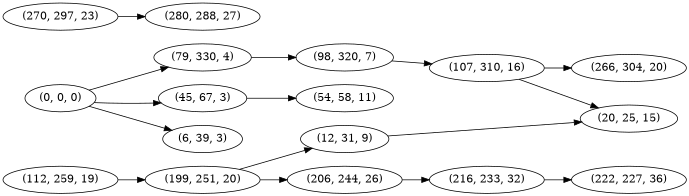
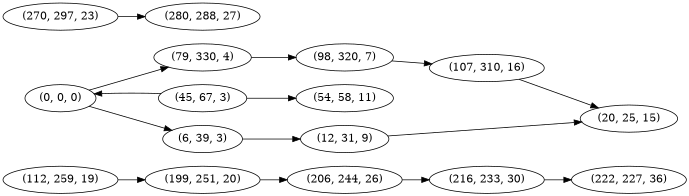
(629, 68) -> none
(124, 103) -> (131, 93)
(272, 160) -> (268, 139)
(487, 180) -> (487, 180)
